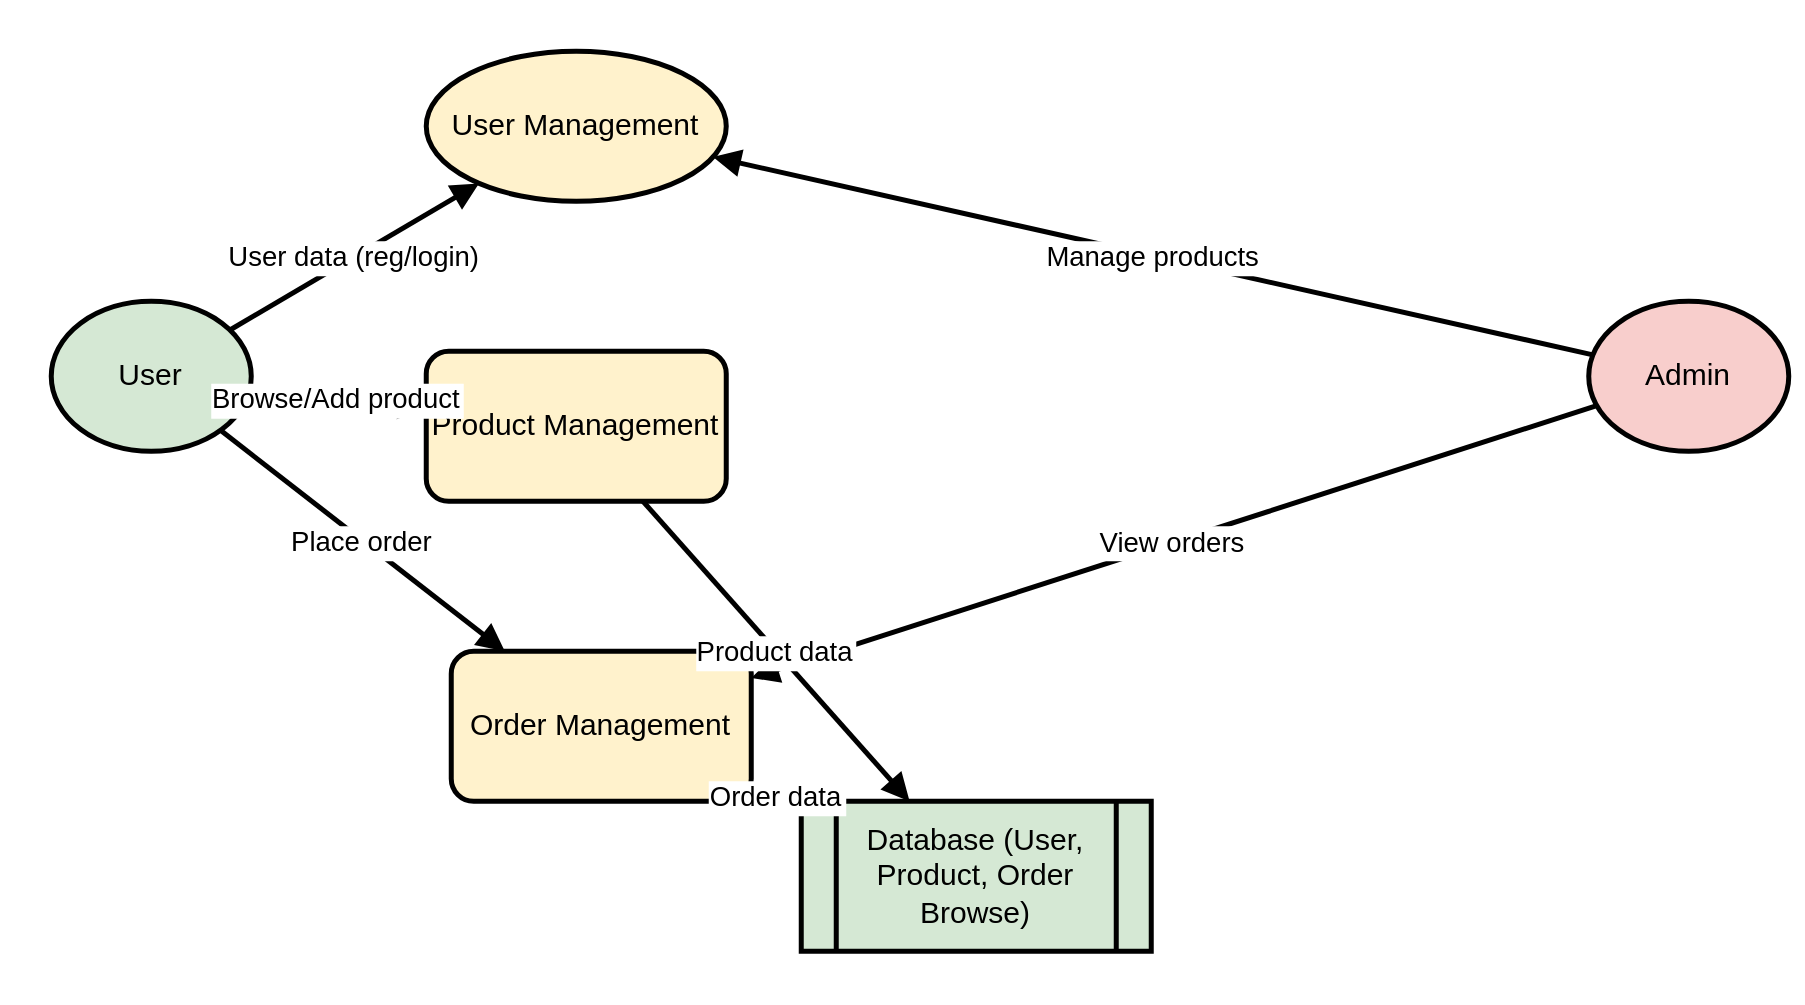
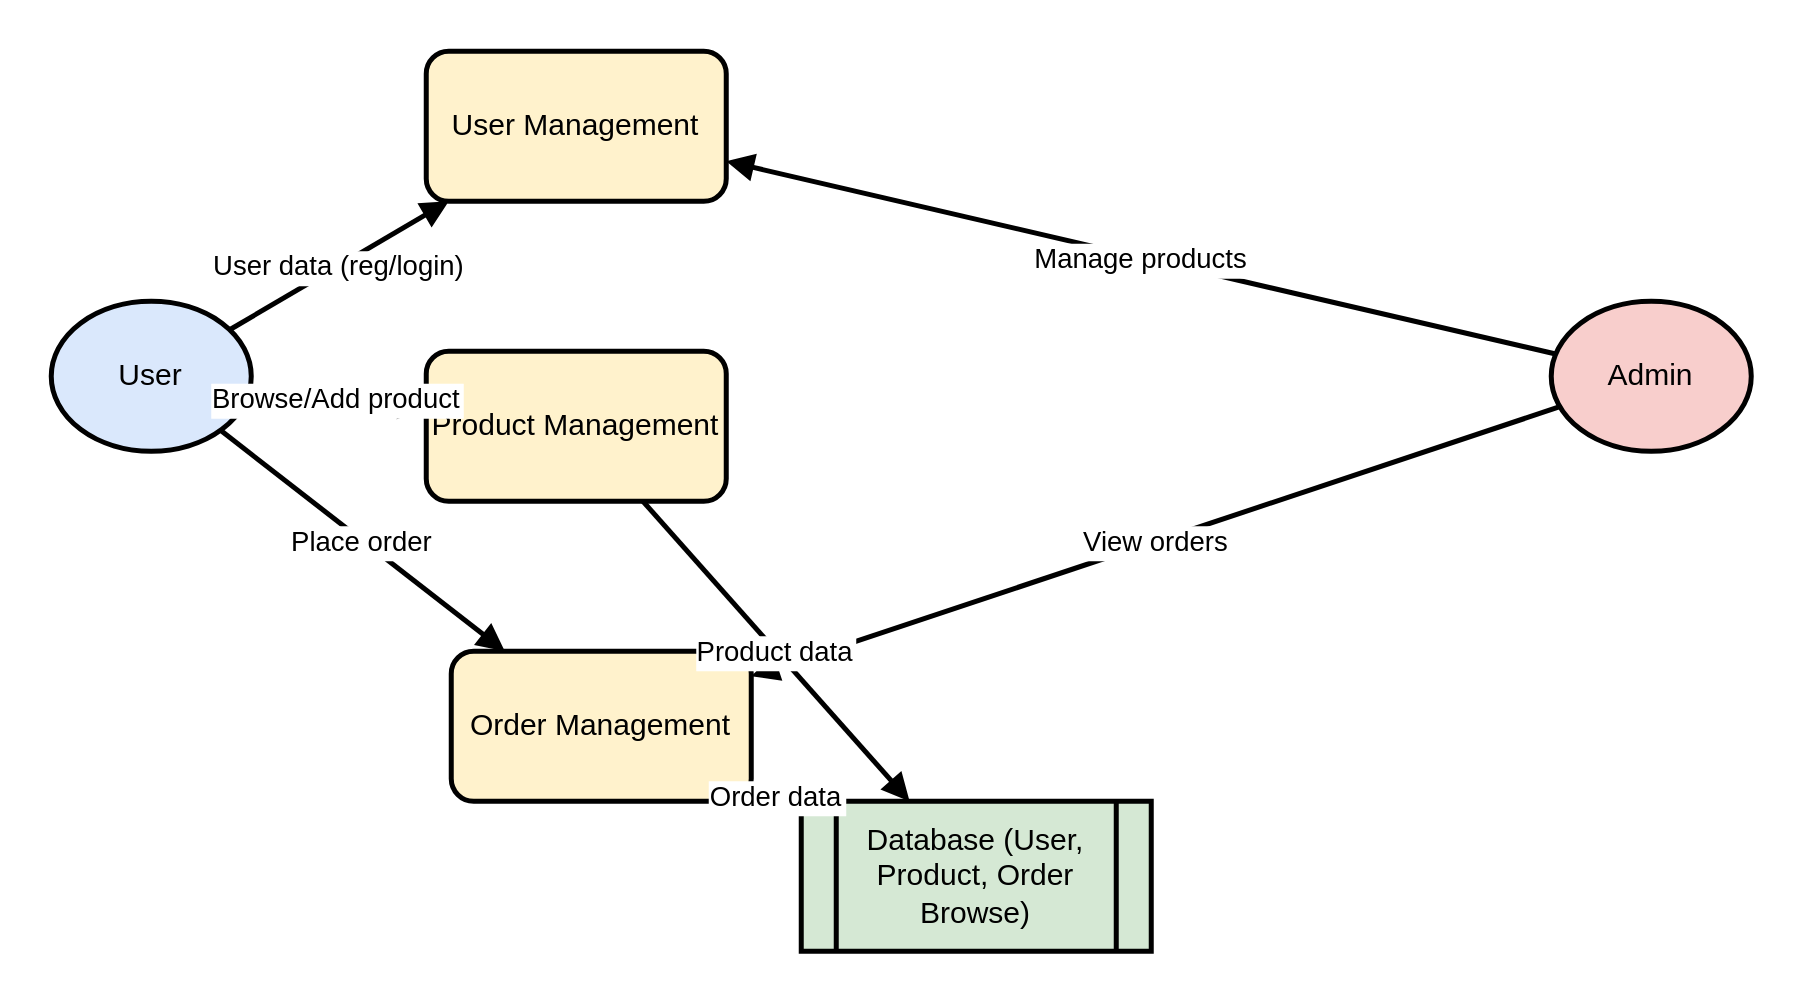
(576, 126) -> (576, 126)
(151, 376) -> (151, 376)
(1689, 376) -> (1651, 376)
